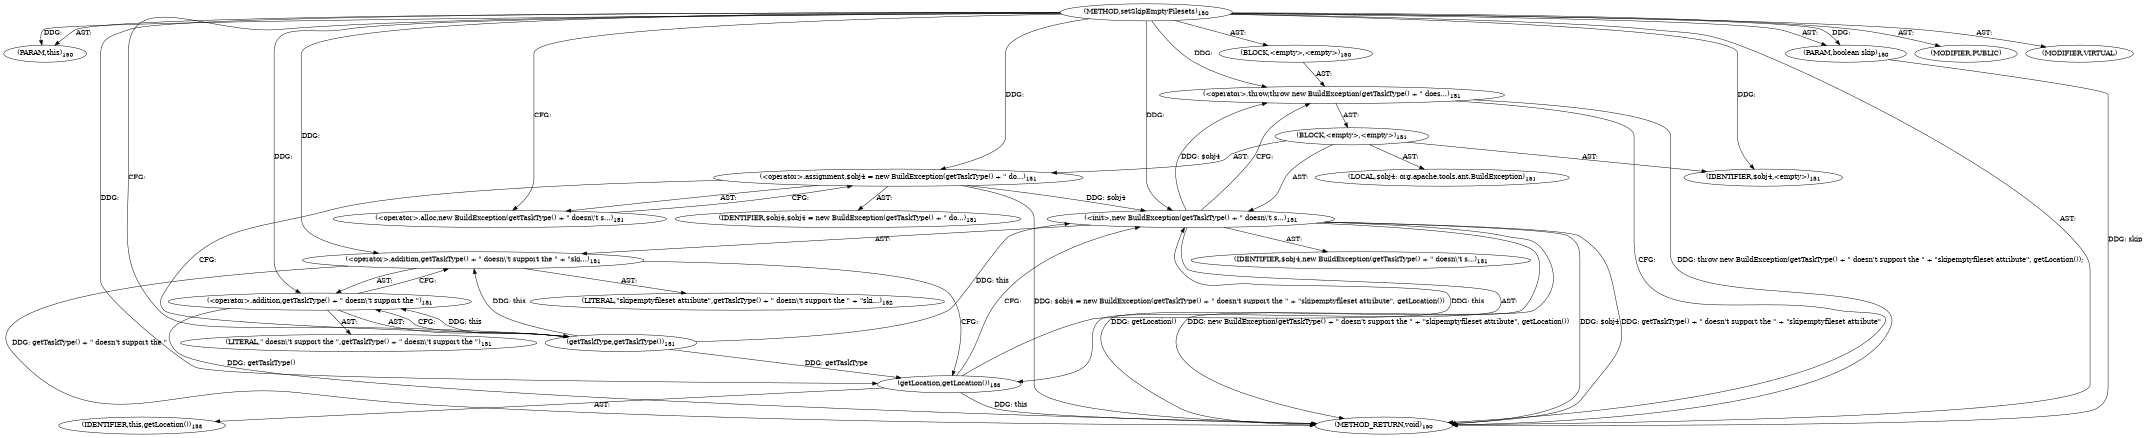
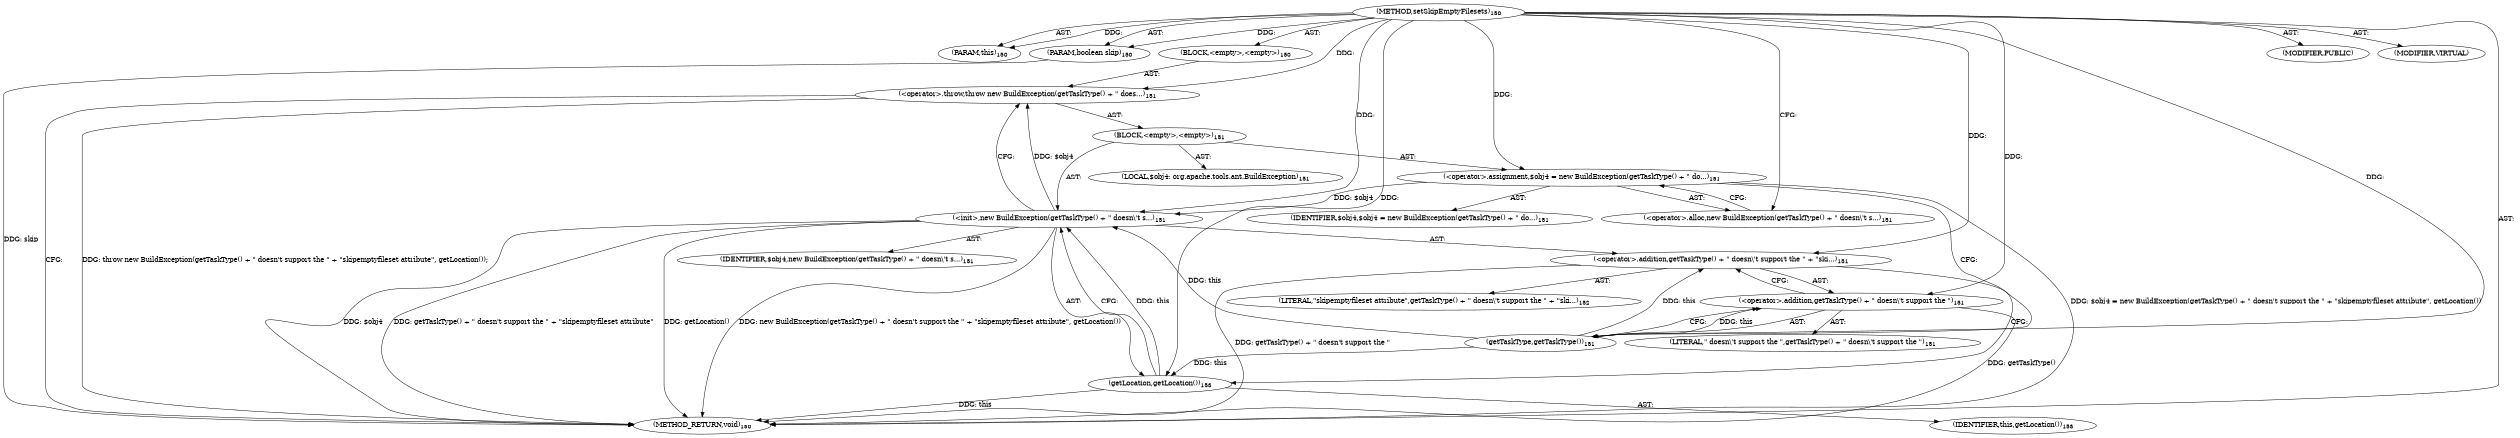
(138, 178) -> (2376, 178)
(1763, 178) -> none
(836, 364) -> (1210, 364)
